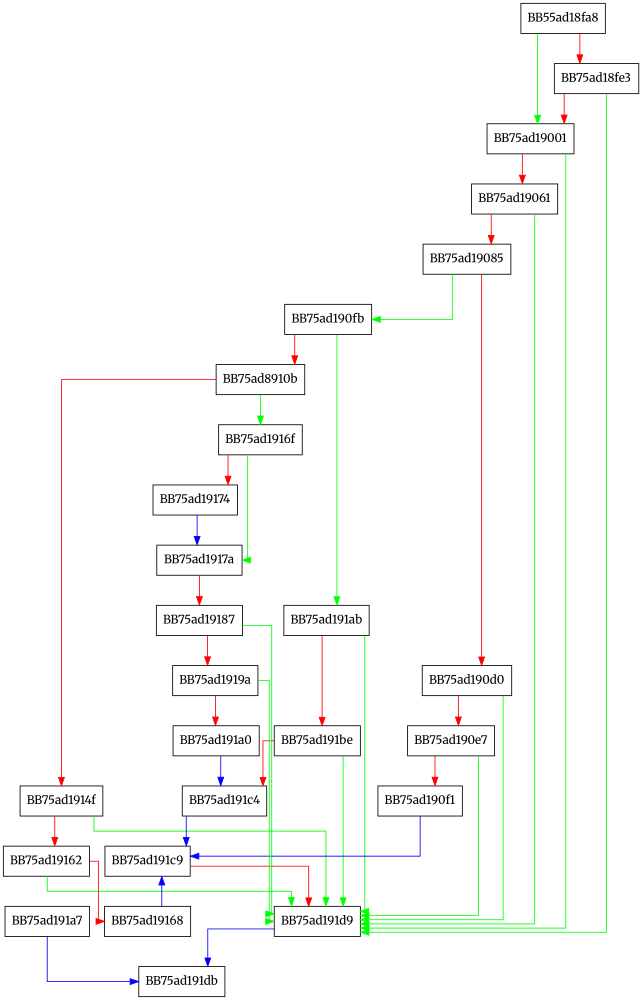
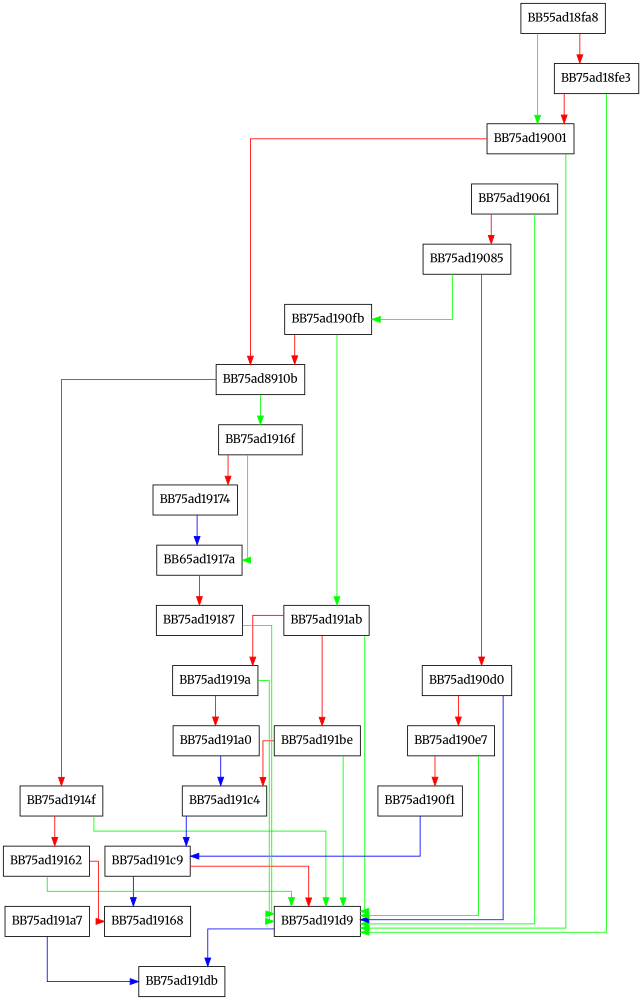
(522, 165) -> (260, 139)
(199, 560) -> (199, 560)
(208, 646) -> (253, 619)
(503, 875) -> (503, 875)
(162, 897) -> (133, 886)
